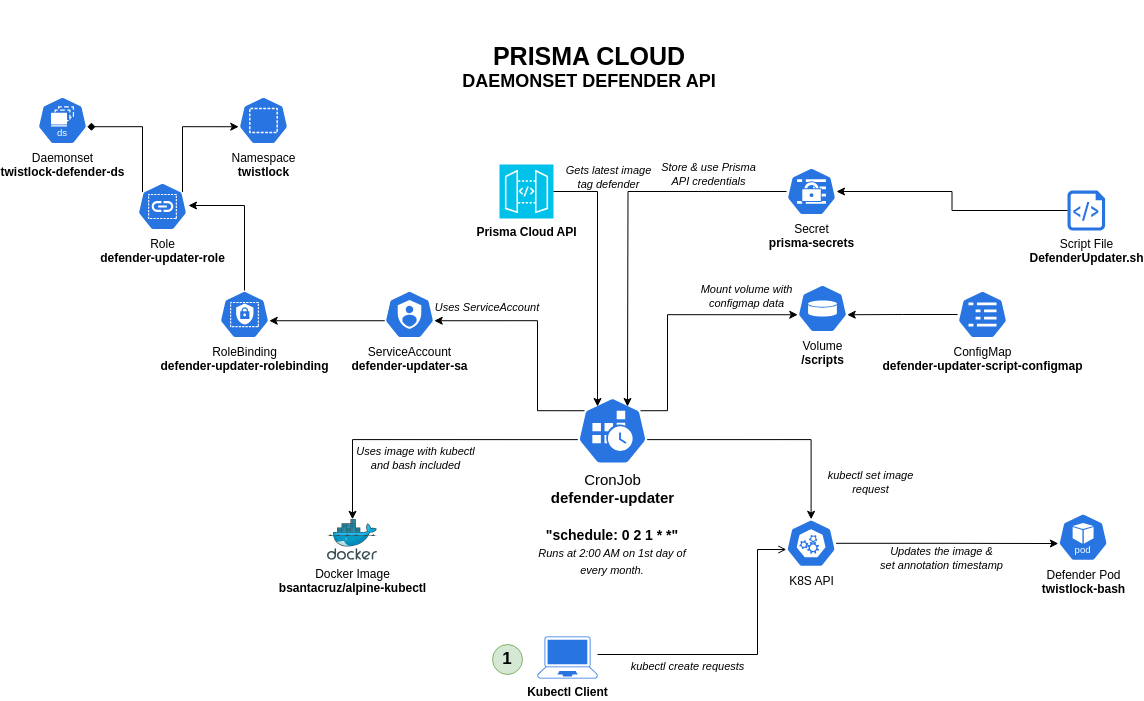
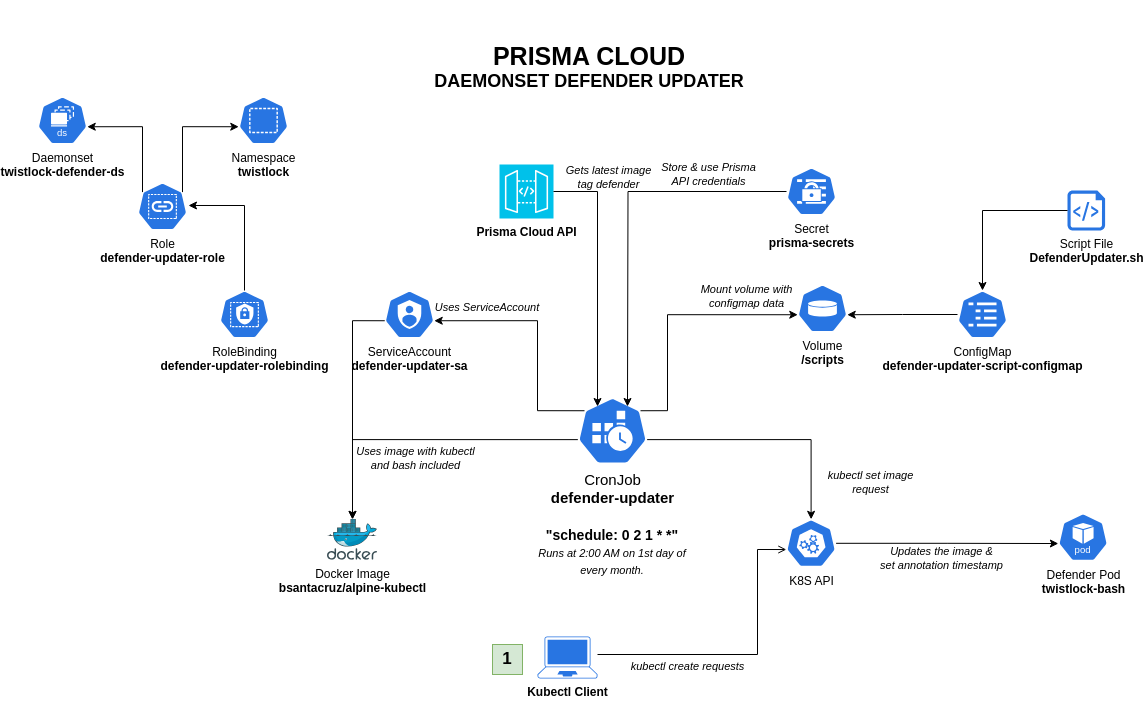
(590, 67) -> (590, 67)
(96, 127) -> (96, 127)
(923, 192) -> (983, 246)
(315, 321) -> (353, 378)
(508, 660) -> (508, 660)
